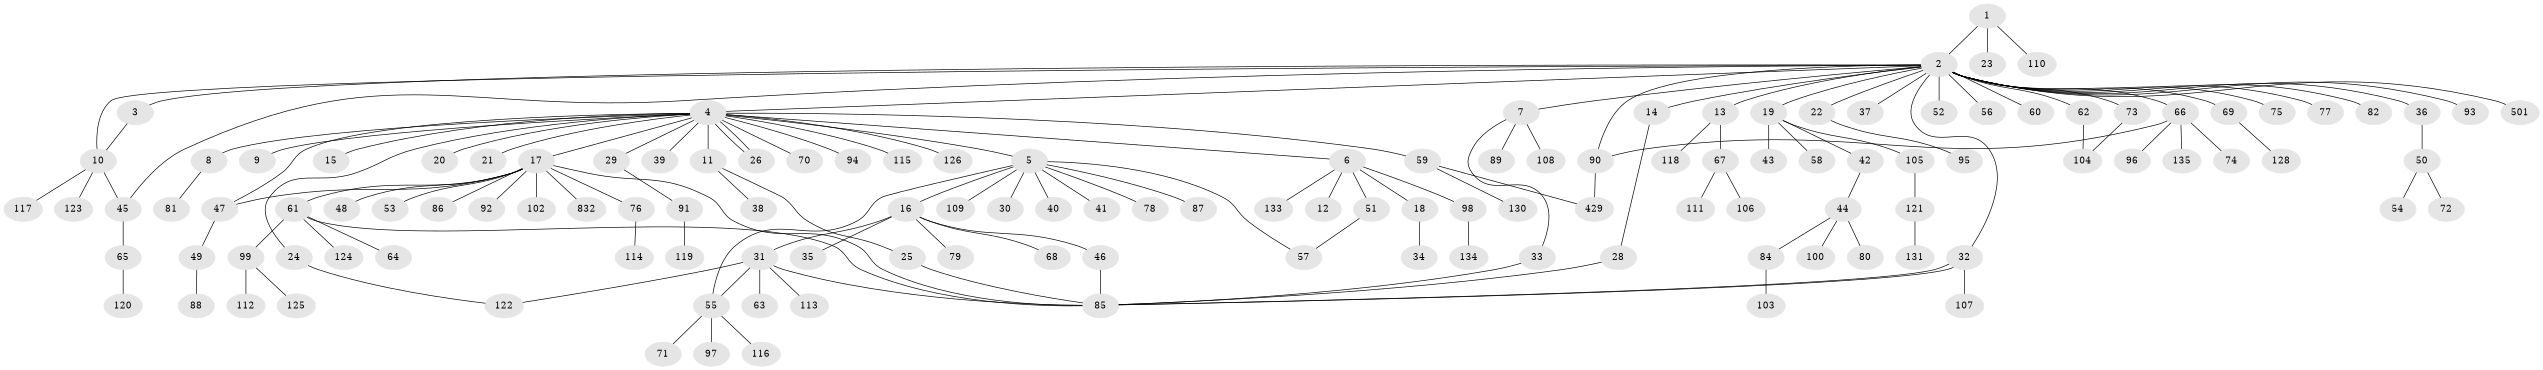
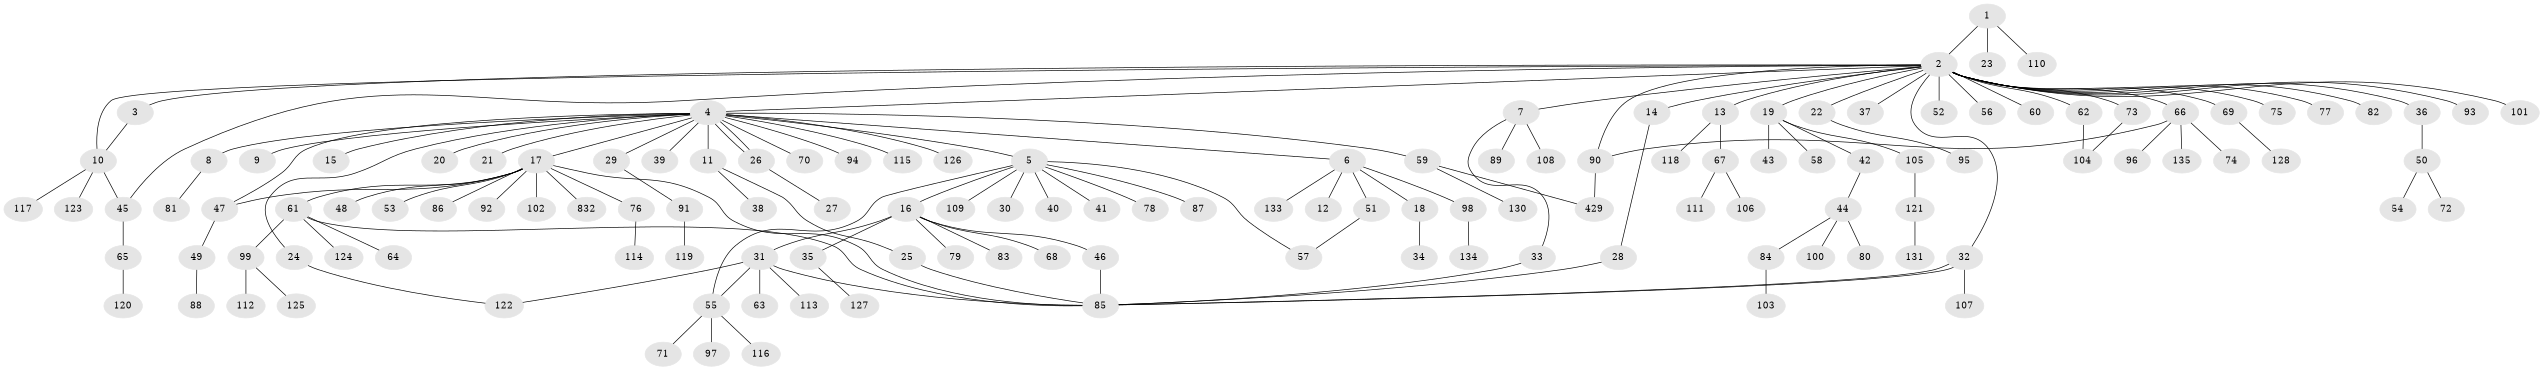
(2520, 113) -> (2520, 113)
none -> (832, 209)
none -> (1004, 258)
none -> (860, 306)
